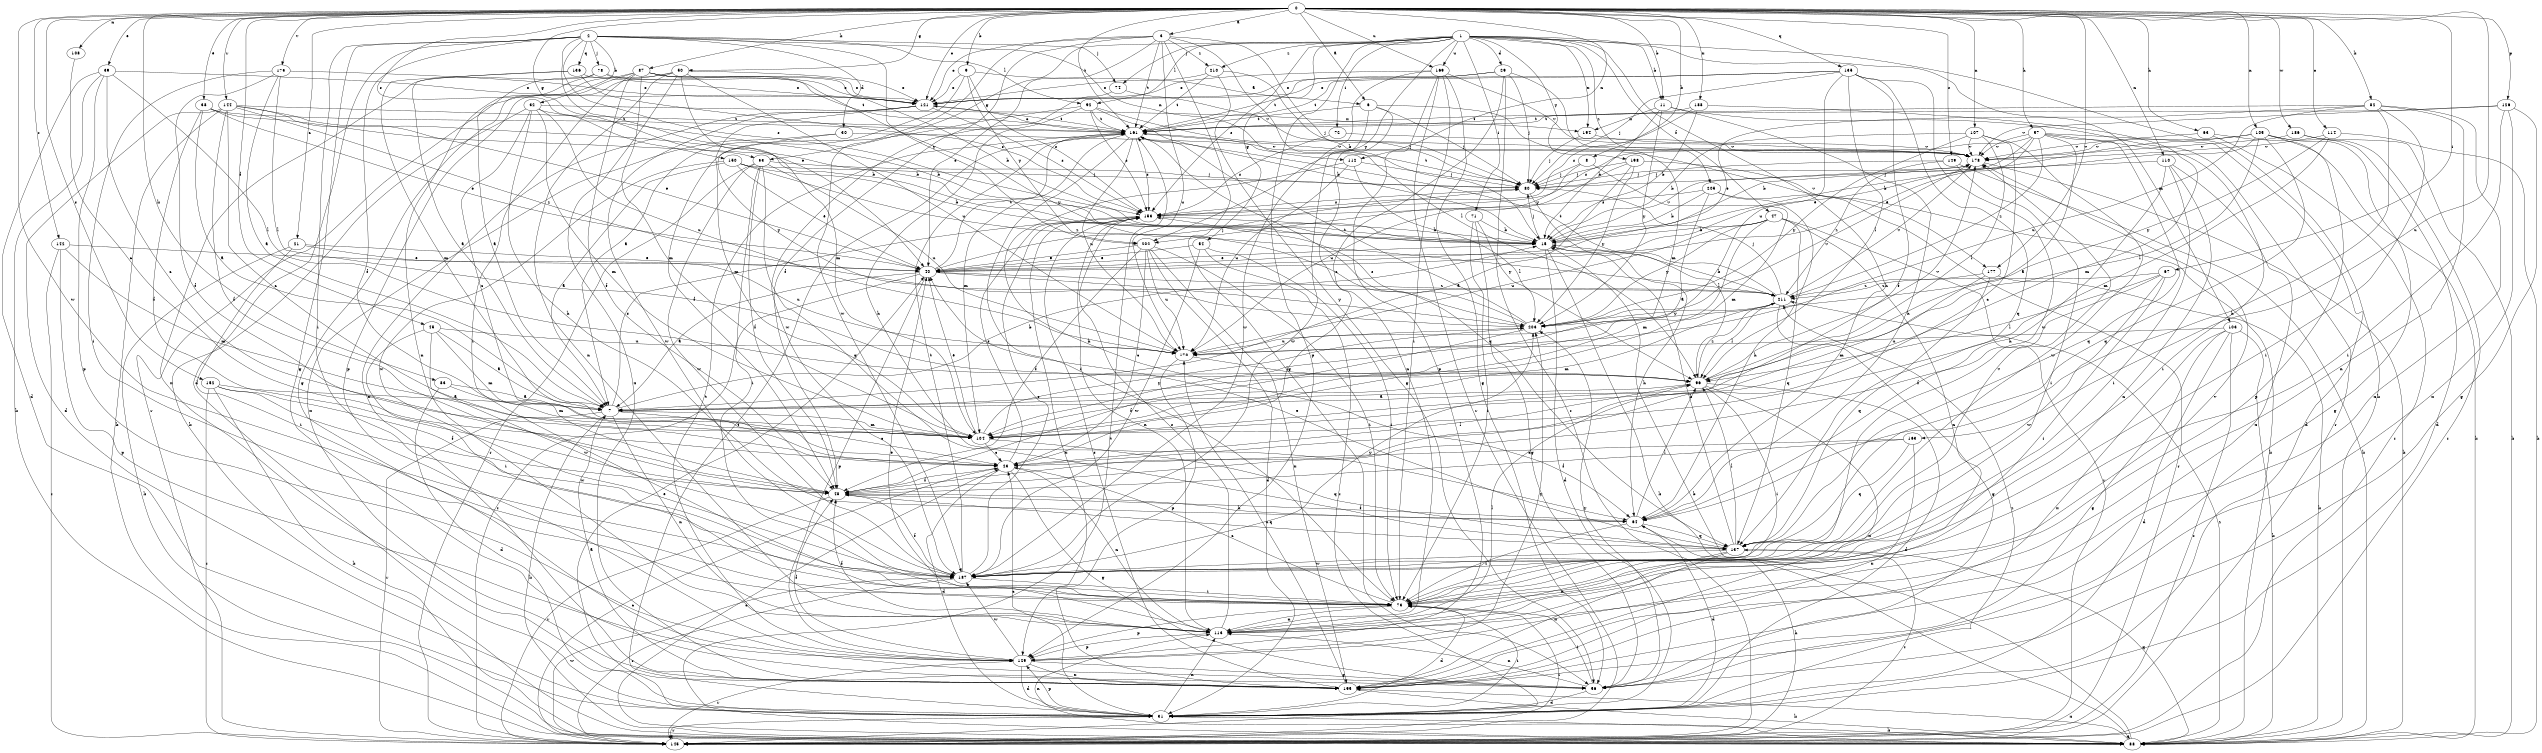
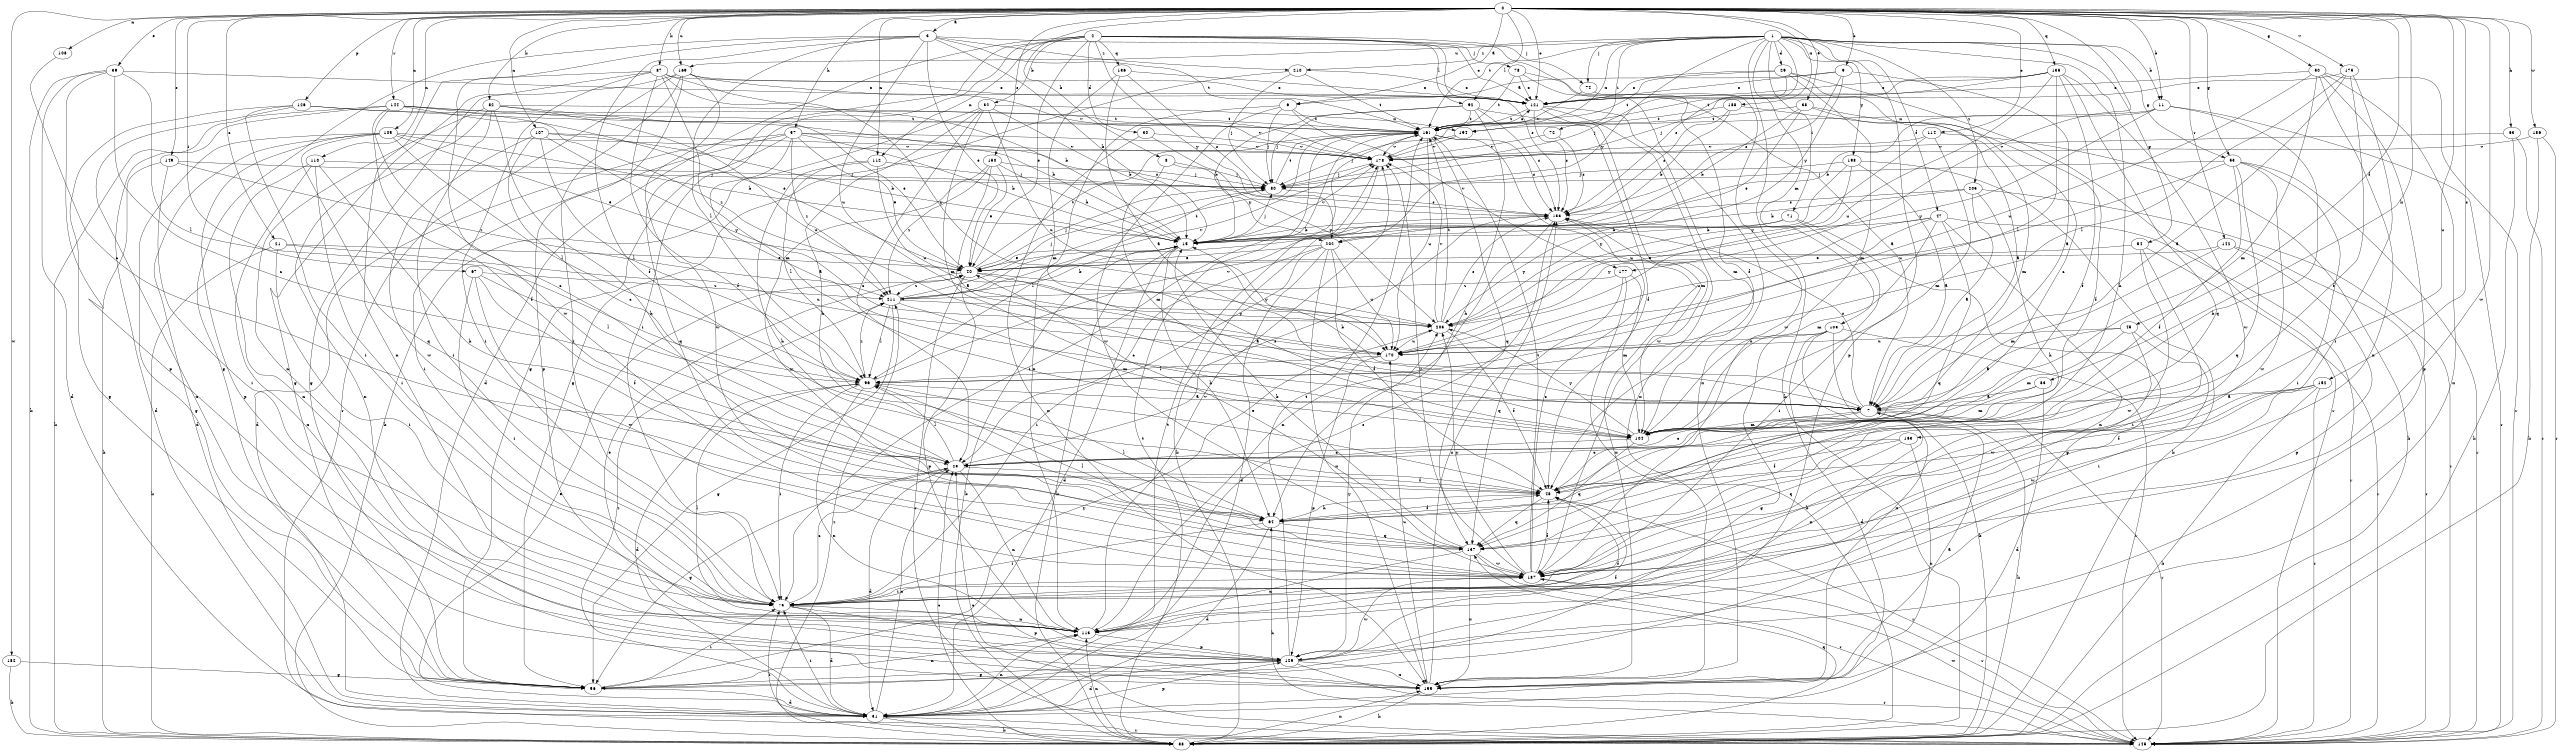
(952, 358) -> none
none -> (12, 661)
